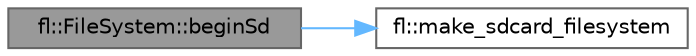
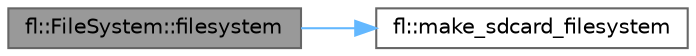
(155, 28) -> (155, 28)
